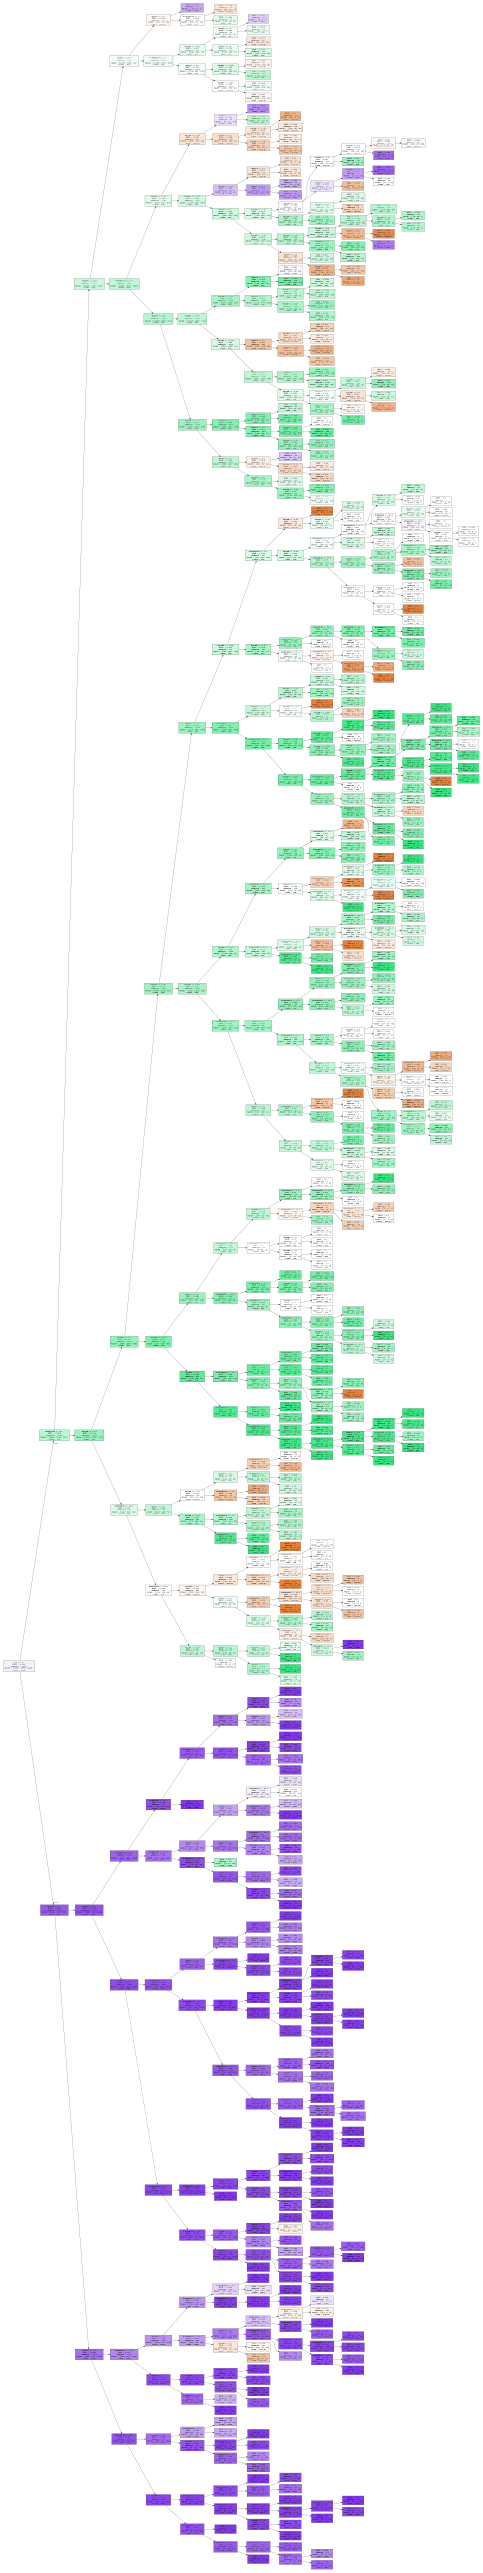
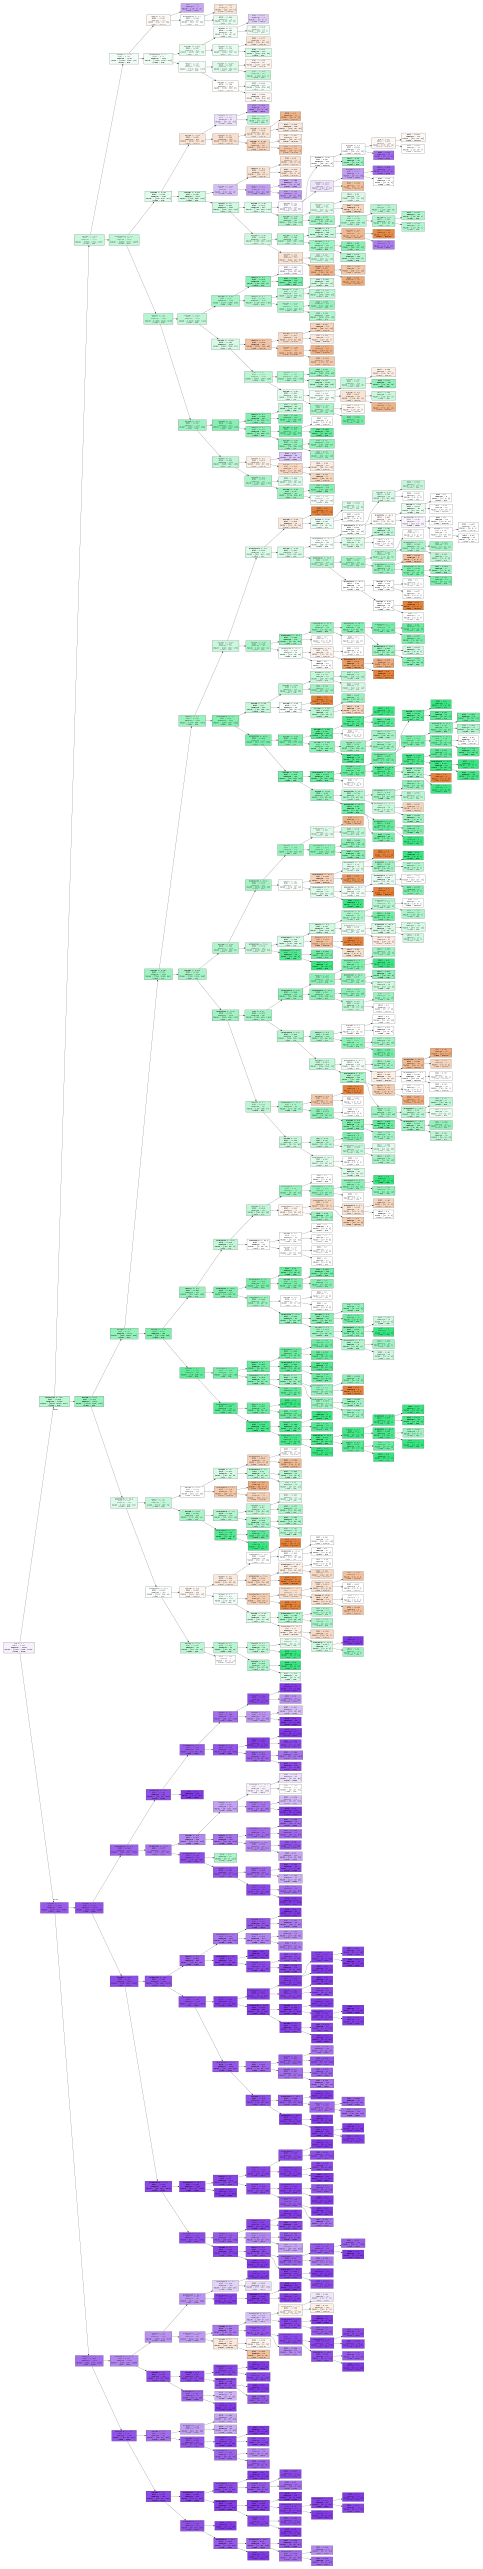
none -> (413, 149)
(290, 2229) -> (290, 2225)
